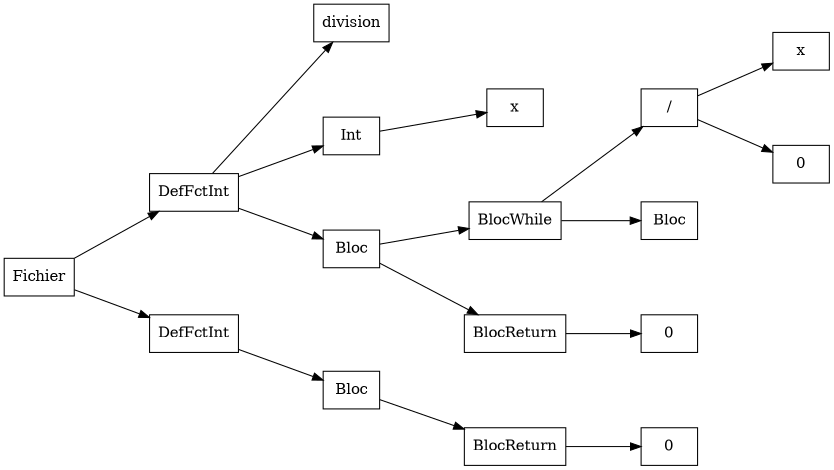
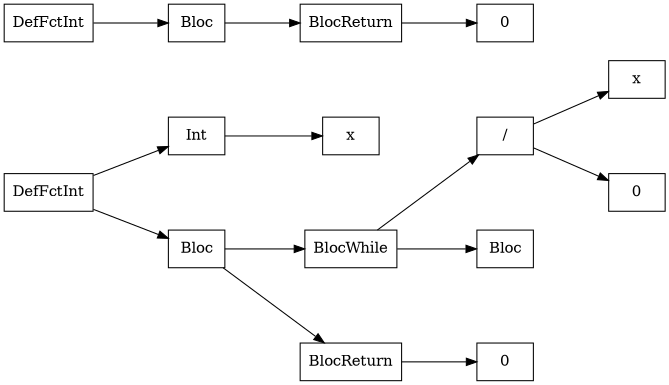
(351, 23) -> none
(39, 277) -> none
